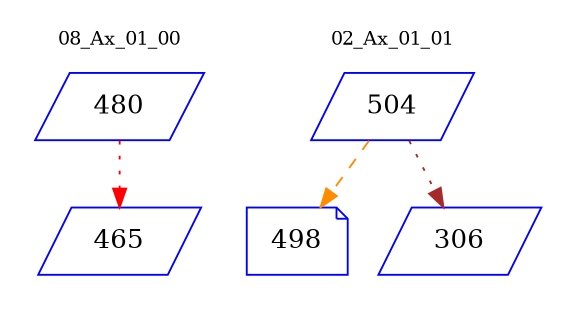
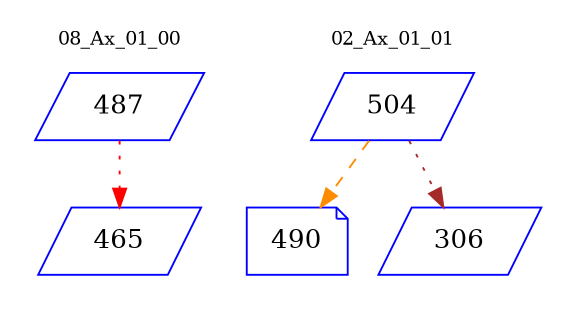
(120, 107) -> (120, 107)
(297, 241) -> (297, 241)
